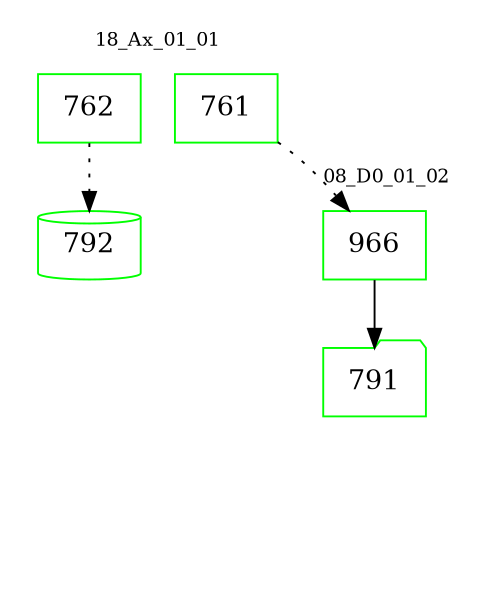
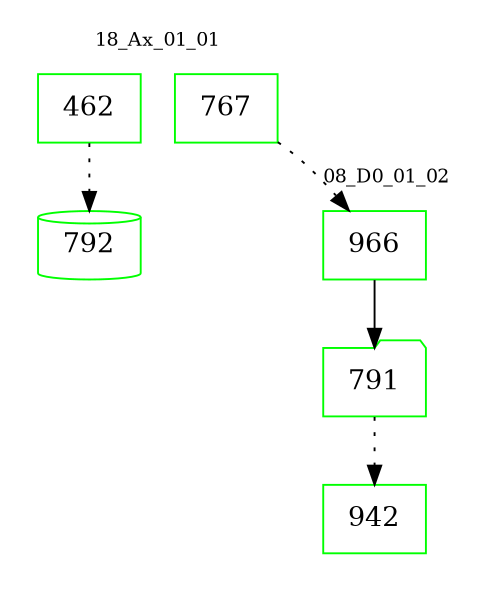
(89, 108) -> (89, 108)
(226, 108) -> (226, 108)
none -> (375, 519)
